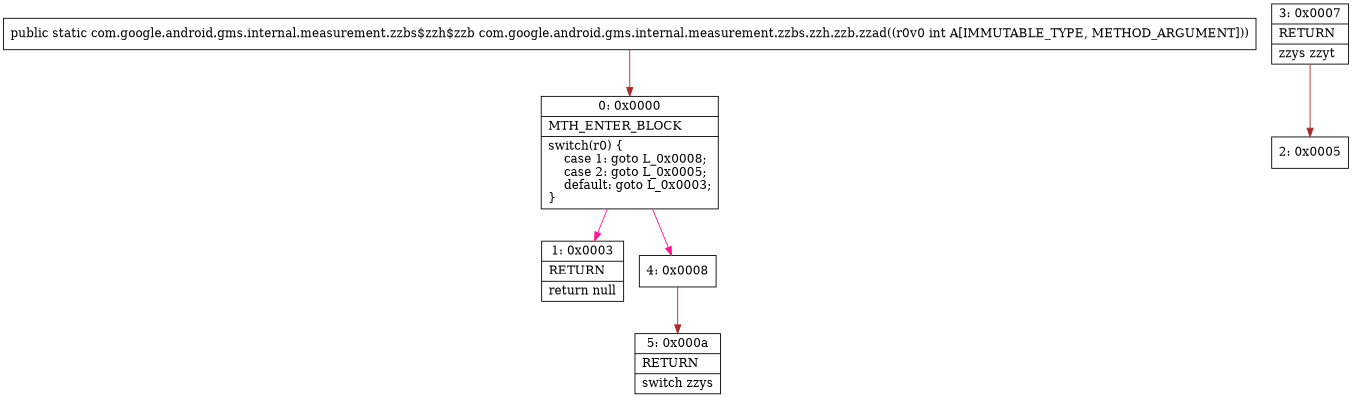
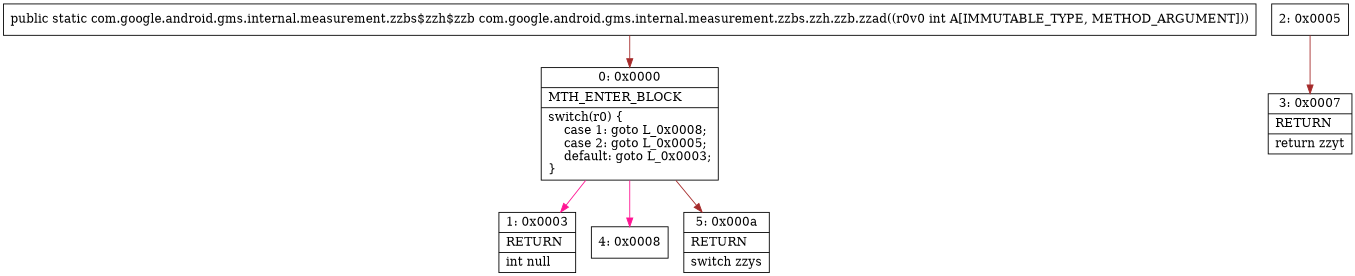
(1307, 54) -> (1310, 143)
(1310, 96) -> (1310, 60)
(583, 291) -> (529, 262)
(678, 306) -> (686, 193)
